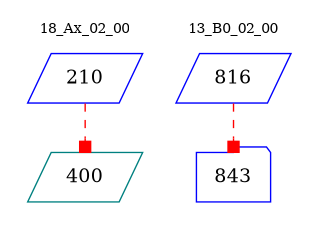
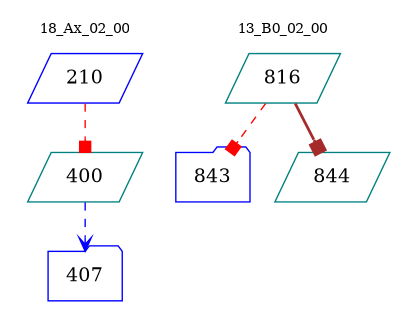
(234, 78) -> (283, 78)
none -> (332, 177)
none -> (85, 276)
